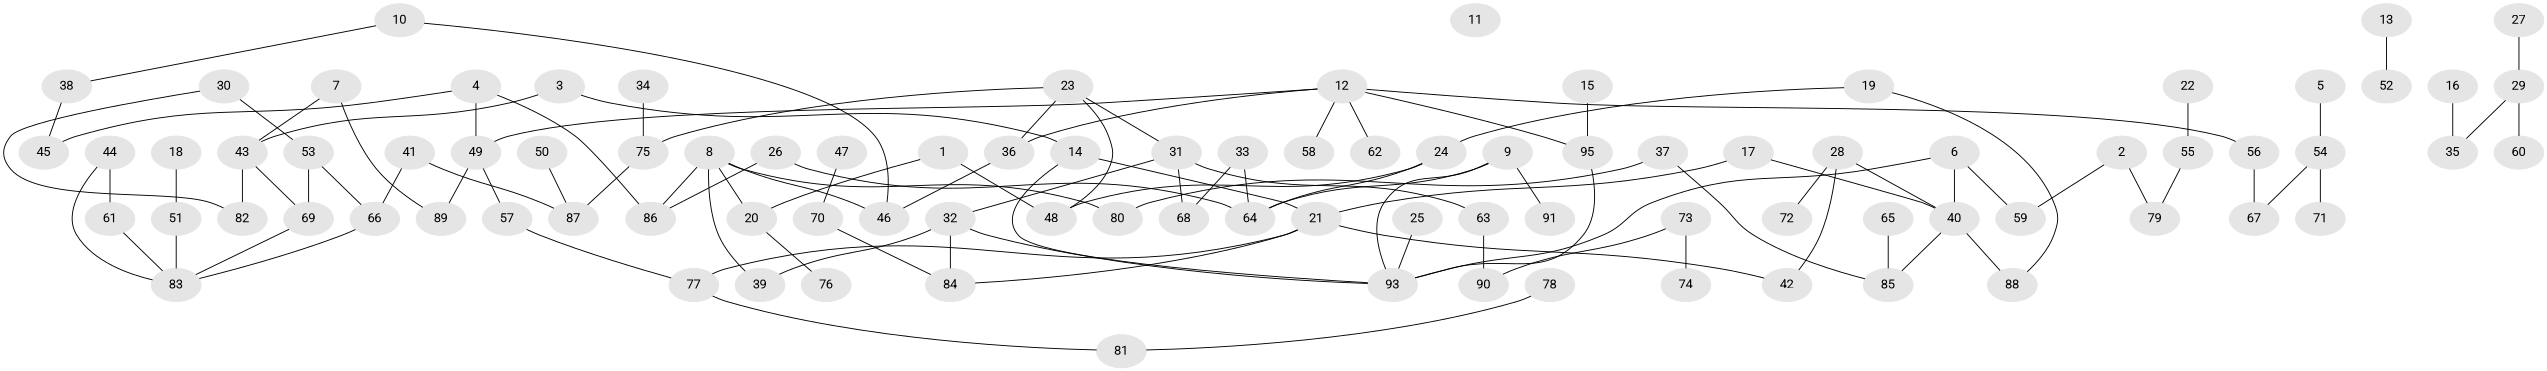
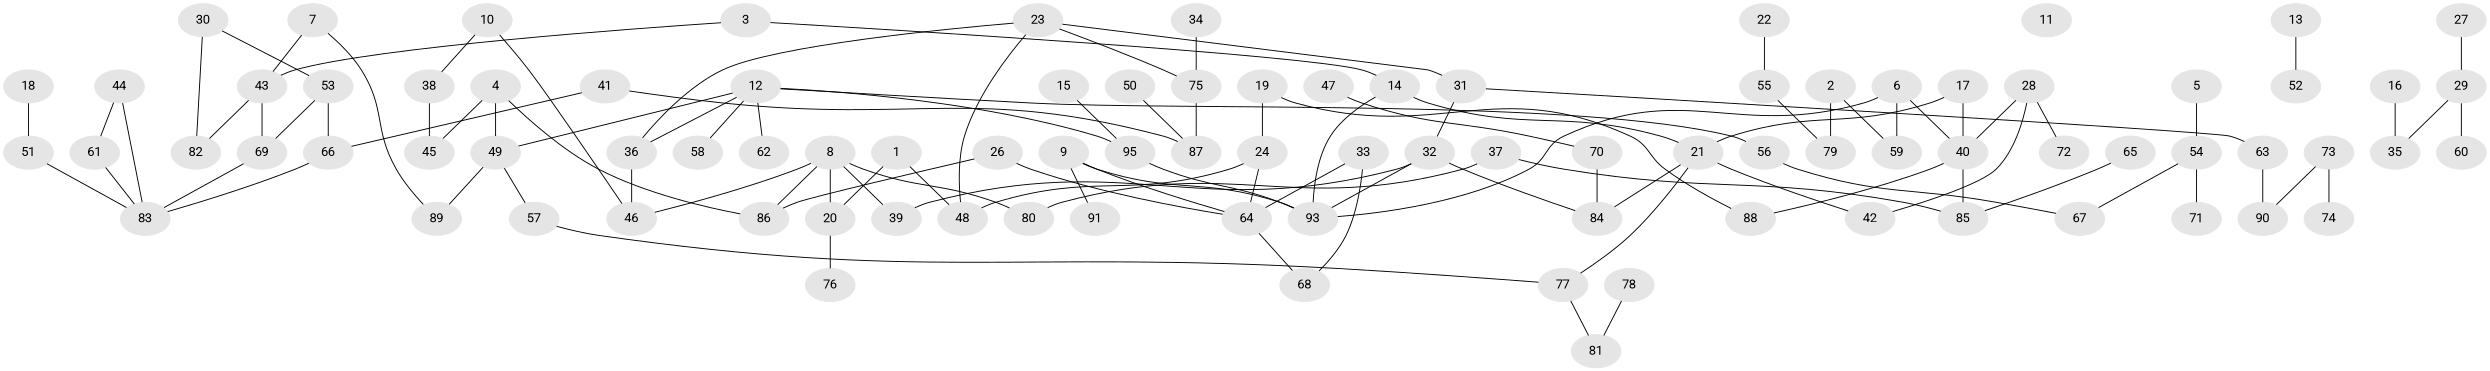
(1180, 186) -> (1276, 252)
(1417, 219) -> none
